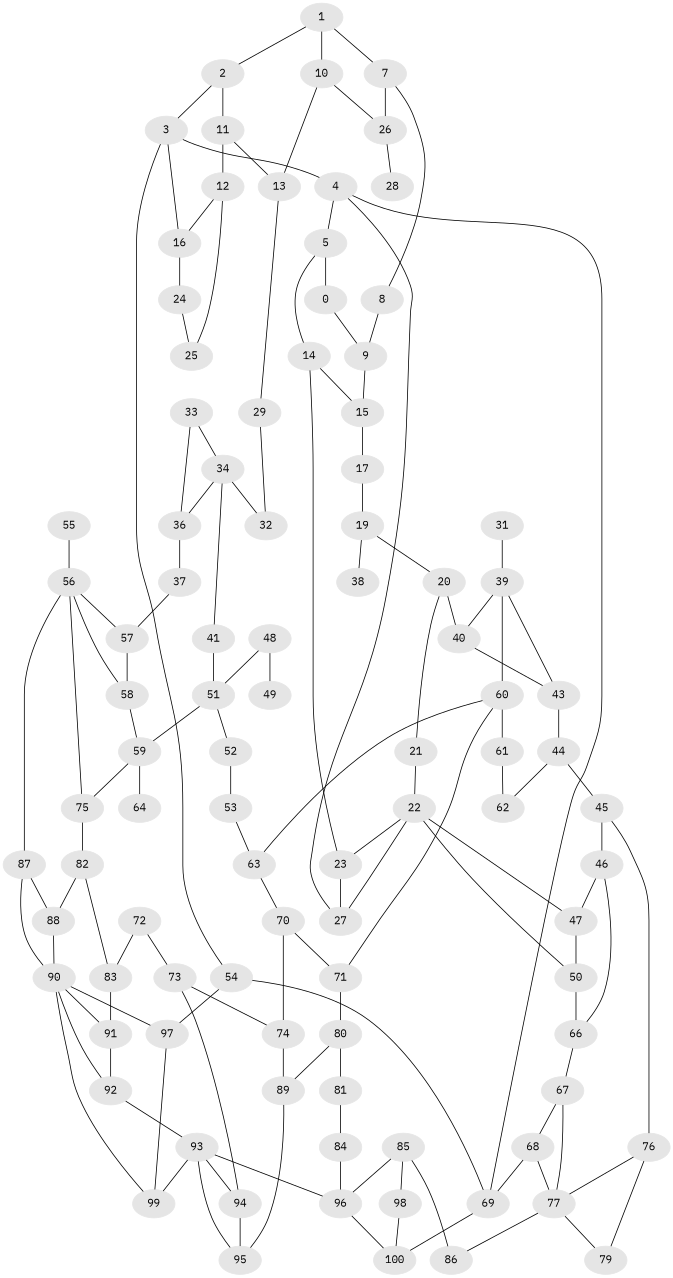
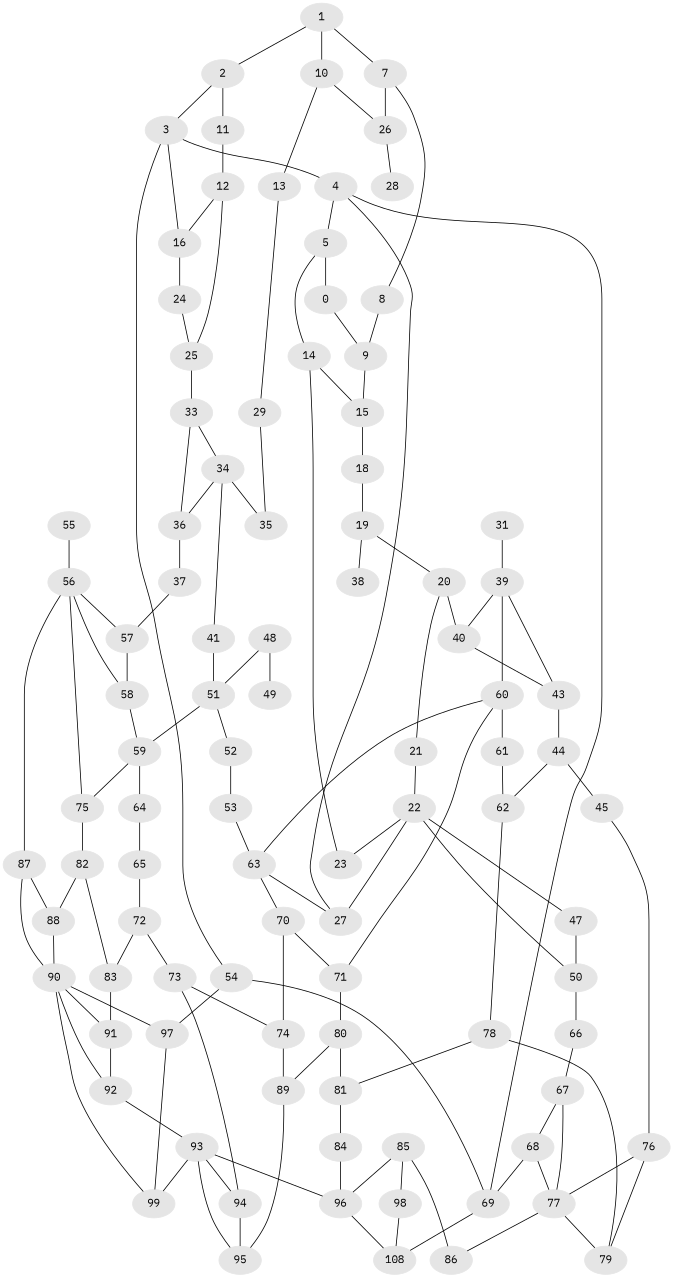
(244, 152) -> none
none -> (191, 385)
(363, 469) -> (363, 469)
(266, 526) -> (266, 526)
none -> (140, 865)
(602, 865) -> none
(341, 893) -> (297, 893)
none -> (490, 1034)
(395, 1260) -> (395, 1260)
